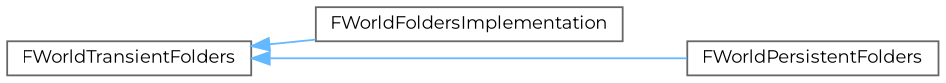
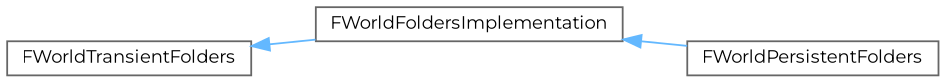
(479, 58) -> (664, 44)
